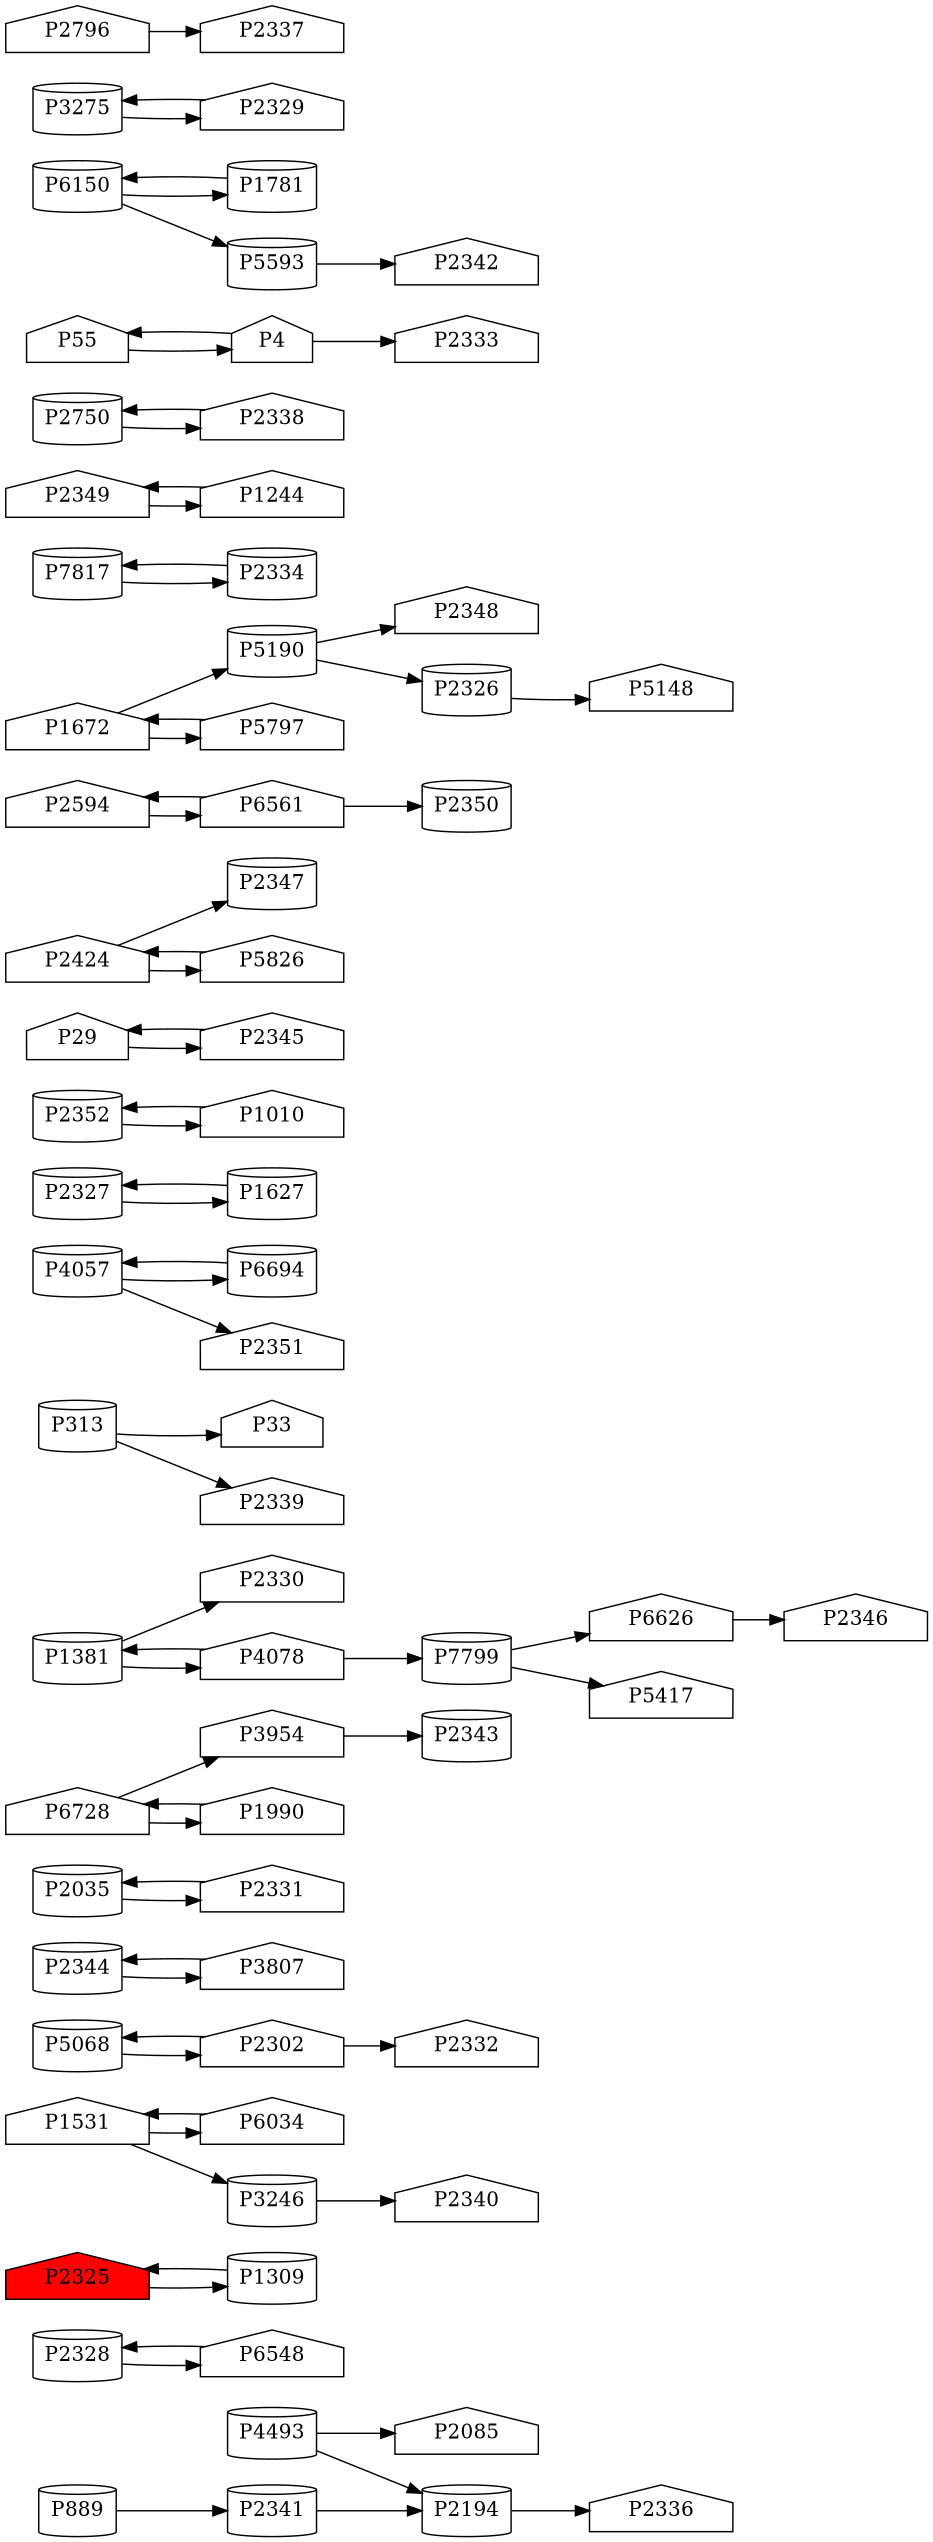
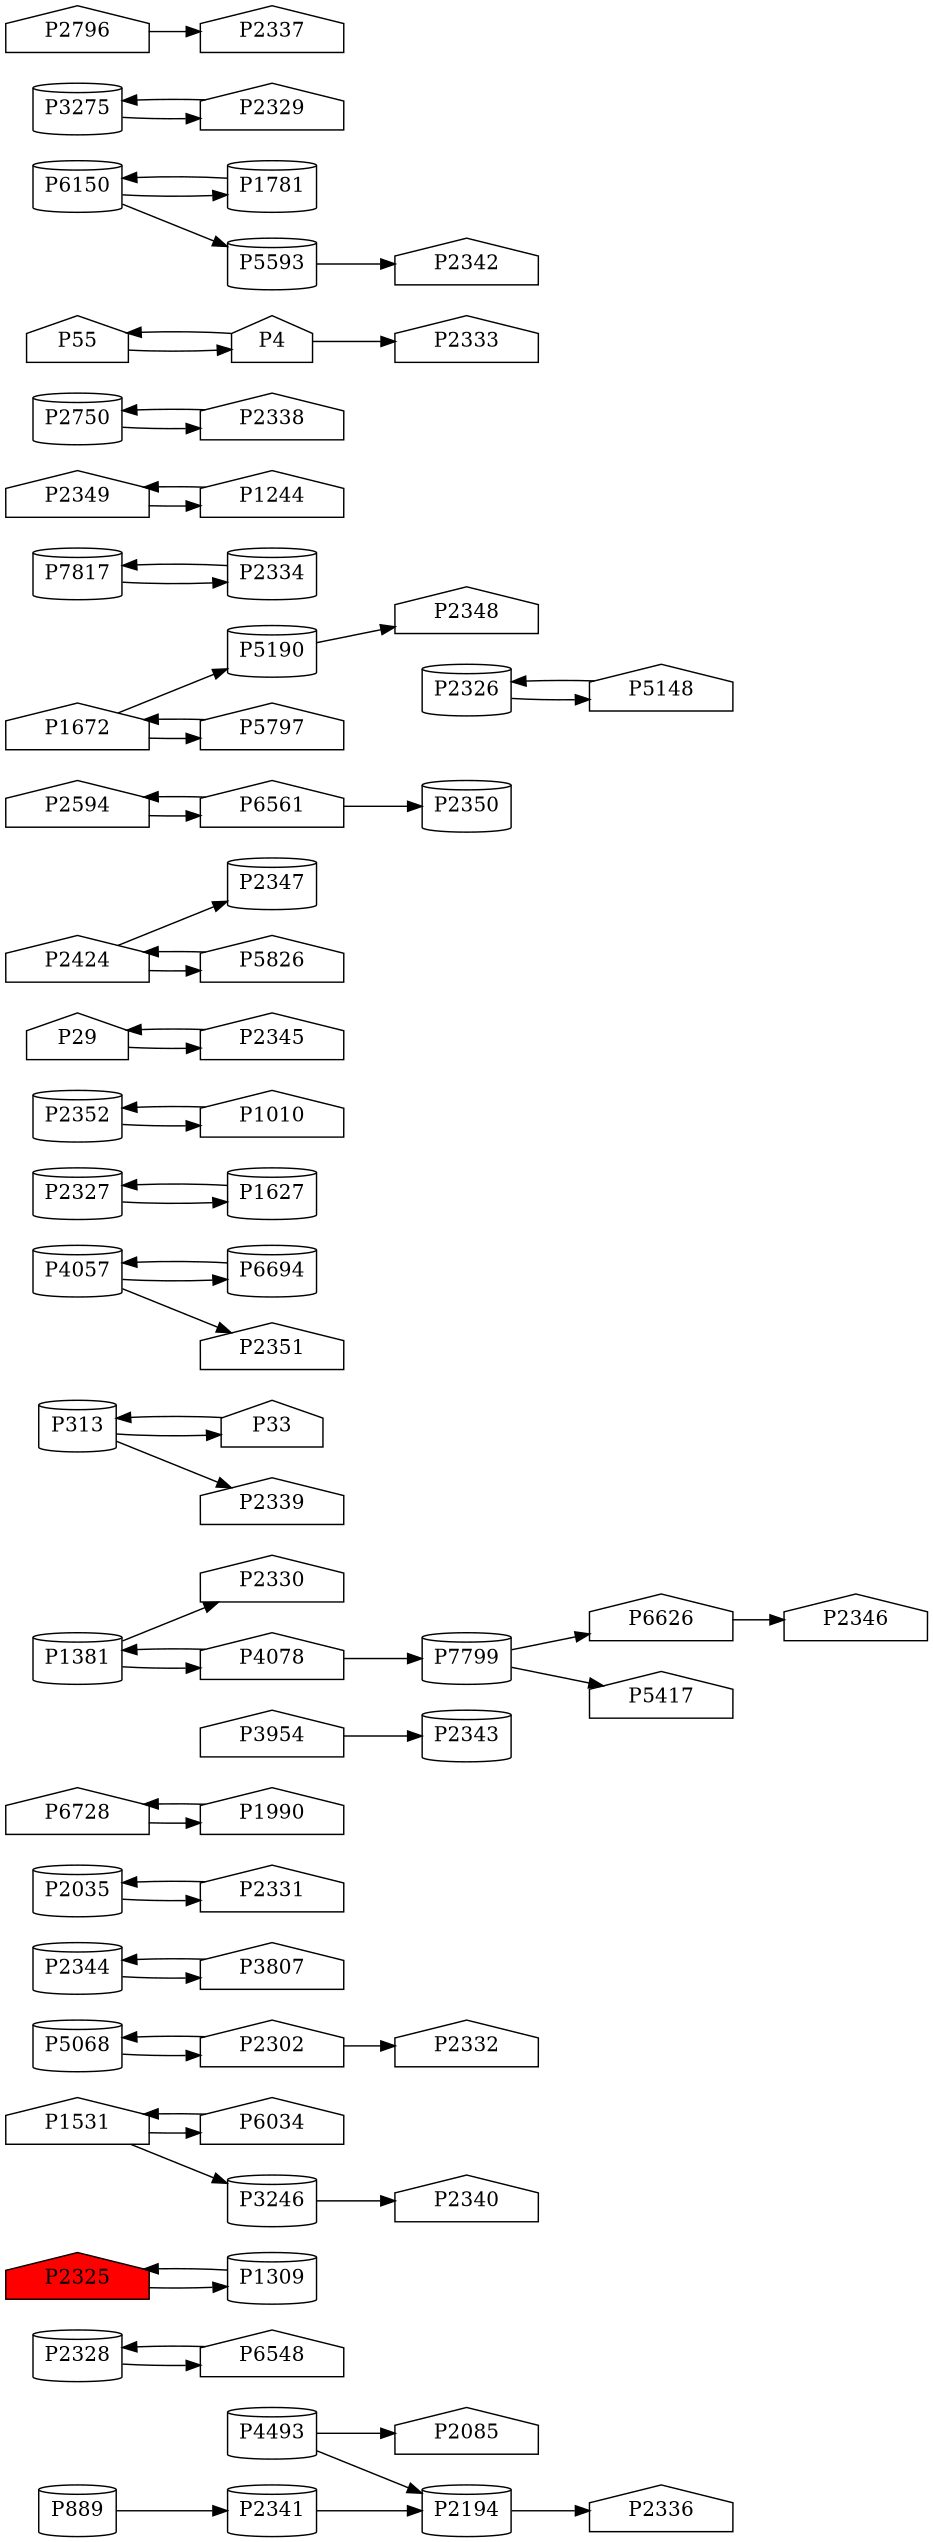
(362, 669) -> (560, 680)
none -> (177, 1416)
(162, 1780) -> none
